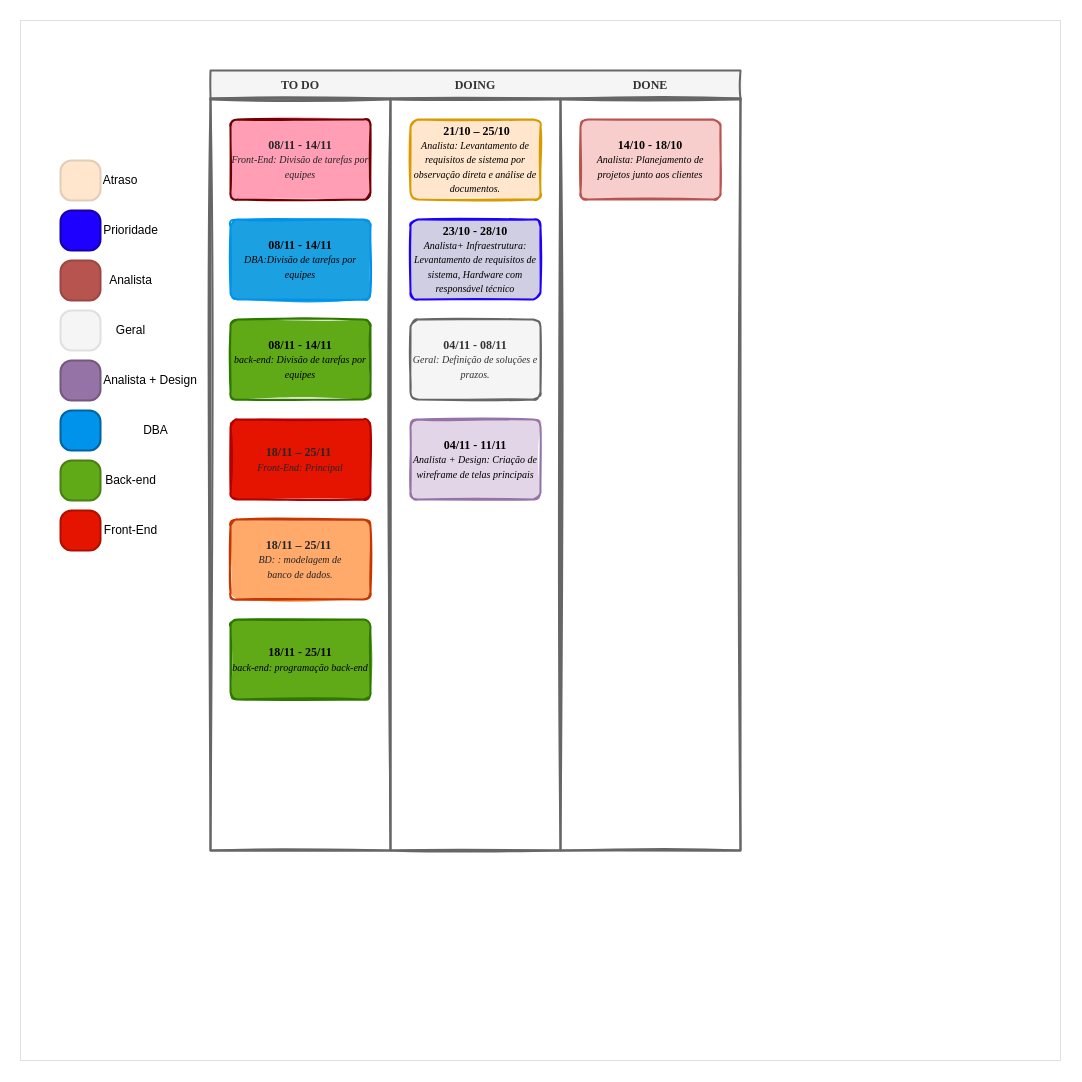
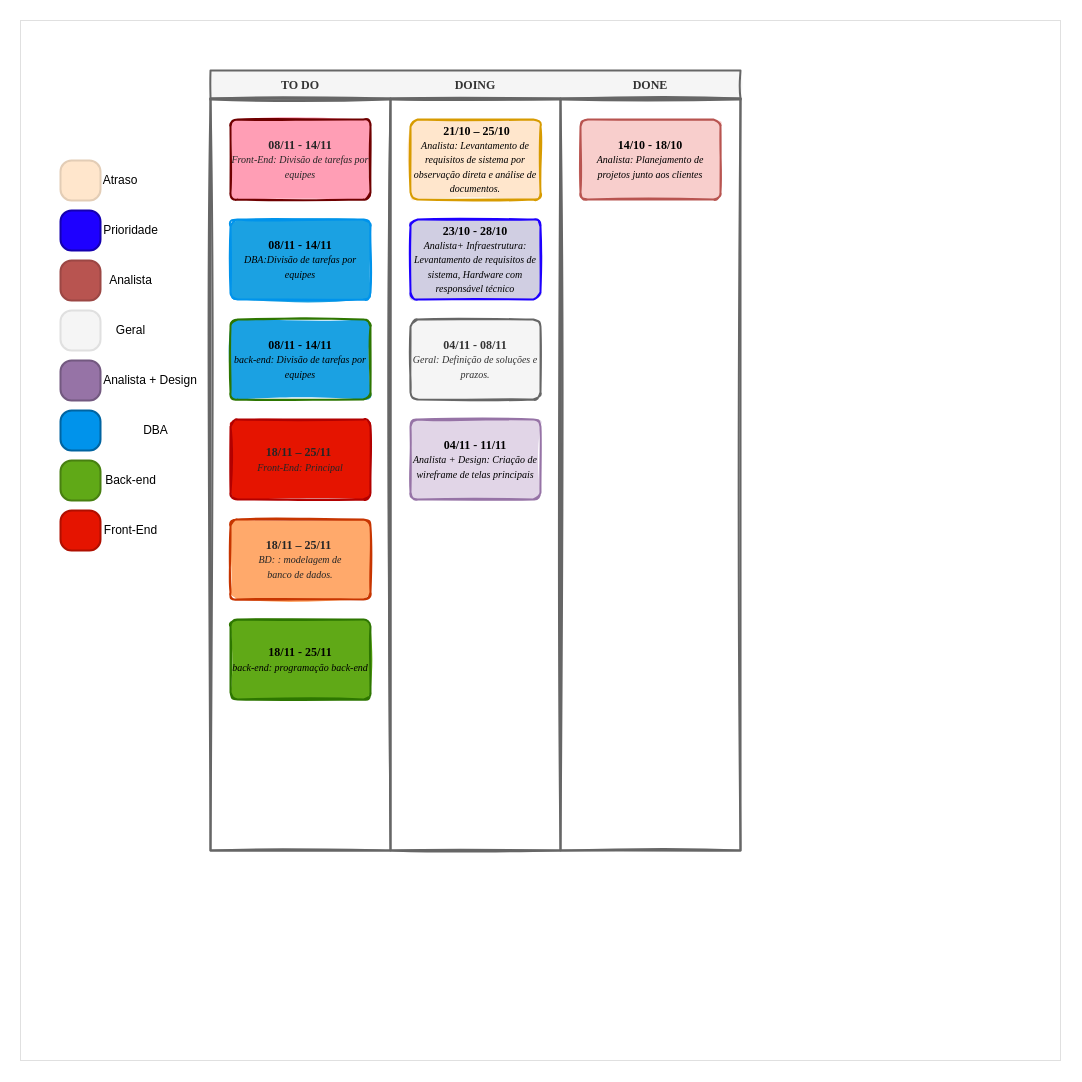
(301, 360) -> (301, 360)
